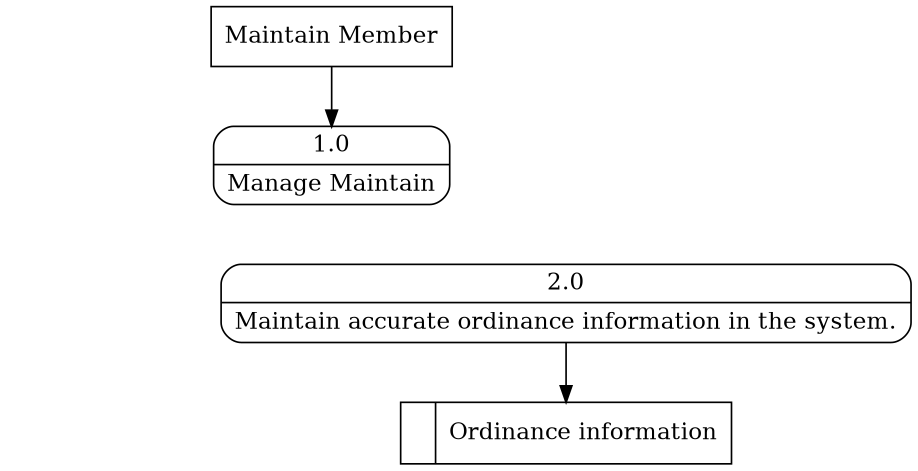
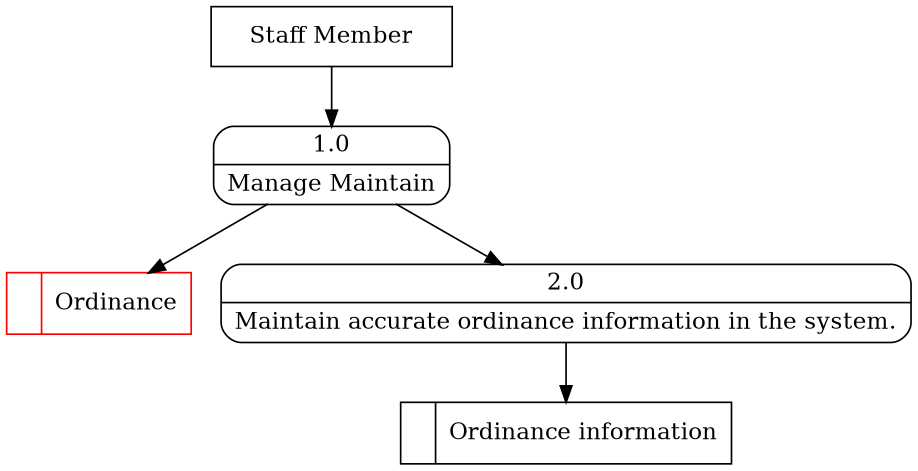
(332, 37) -> (332, 37)
none -> (441, 230)
none -> (99, 303)
